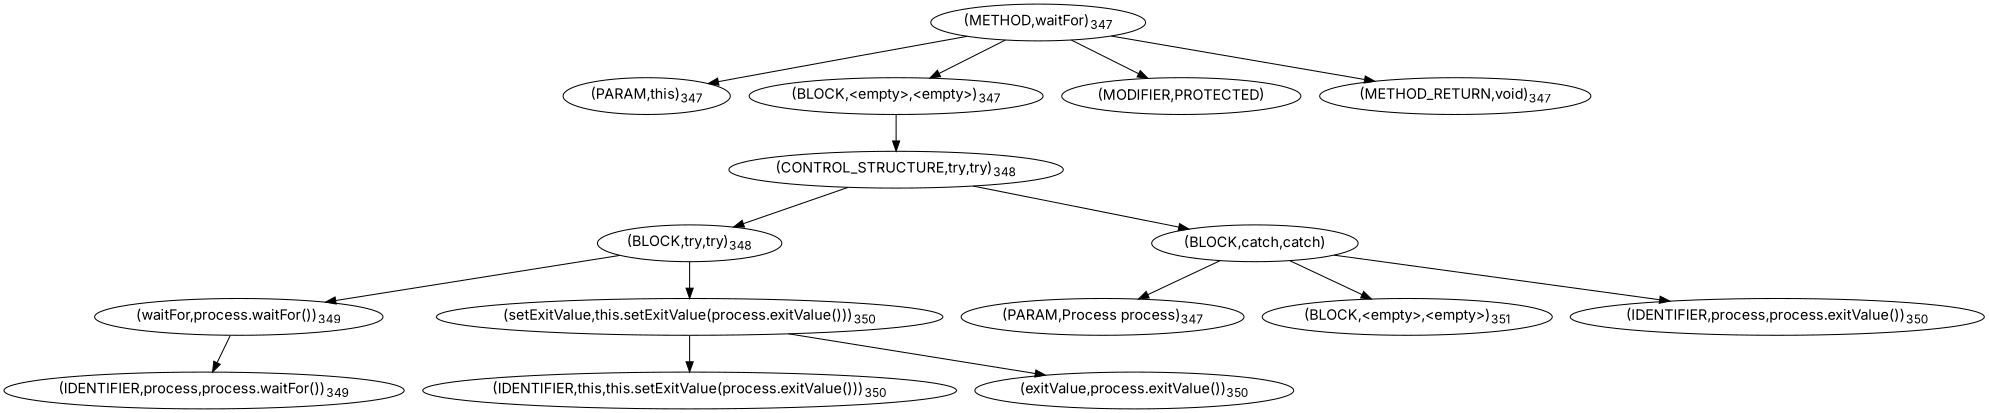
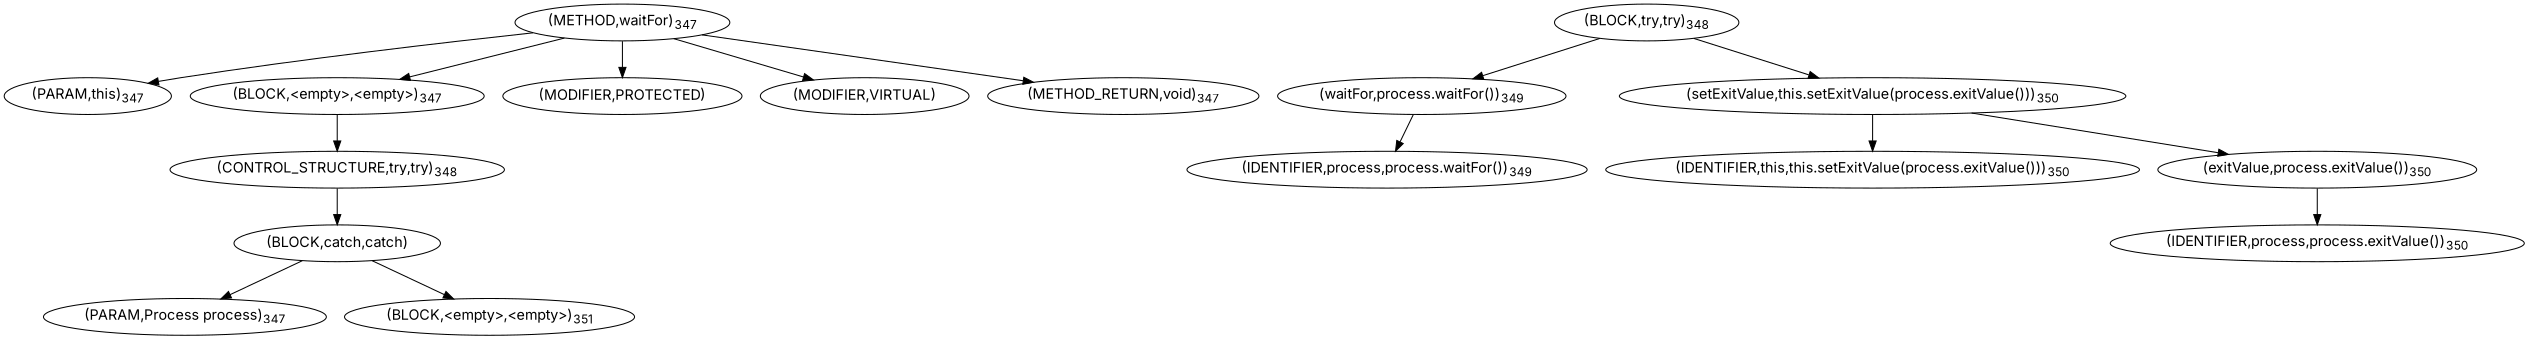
none -> (865, 96)
(796, 206) -> none
(1497, 277) -> (2317, 201)
